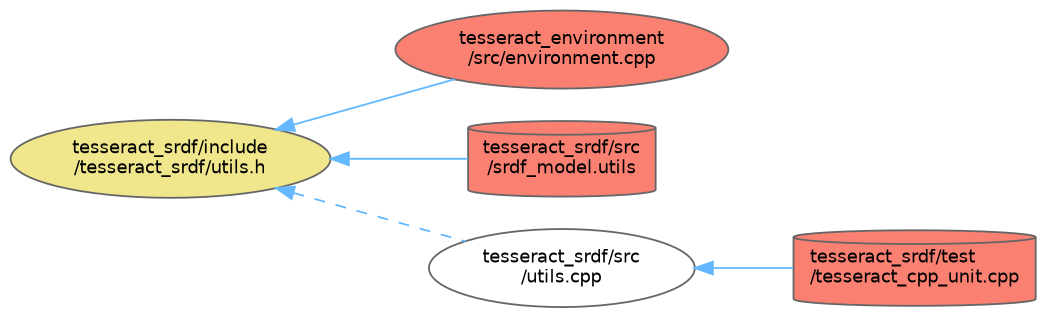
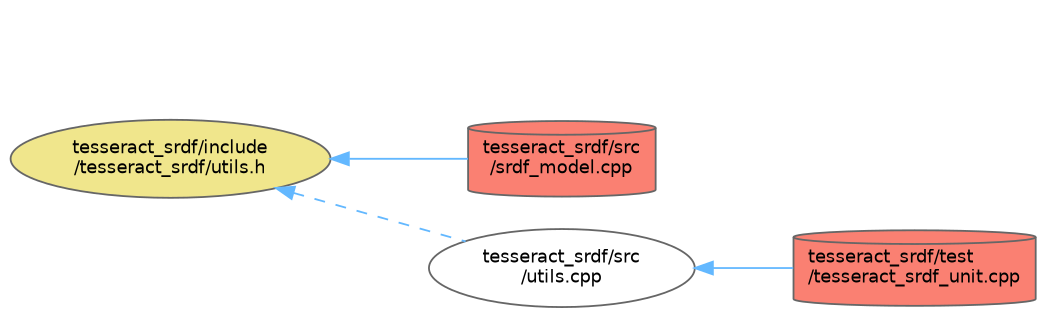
(562, 50) -> none
(562, 159) -> (562, 159)
(915, 268) -> (915, 268)
